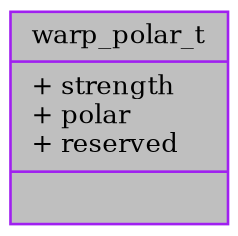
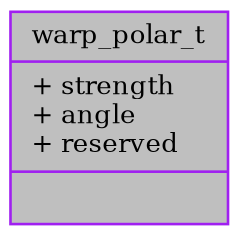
(81, 115) -> (84, 115)
